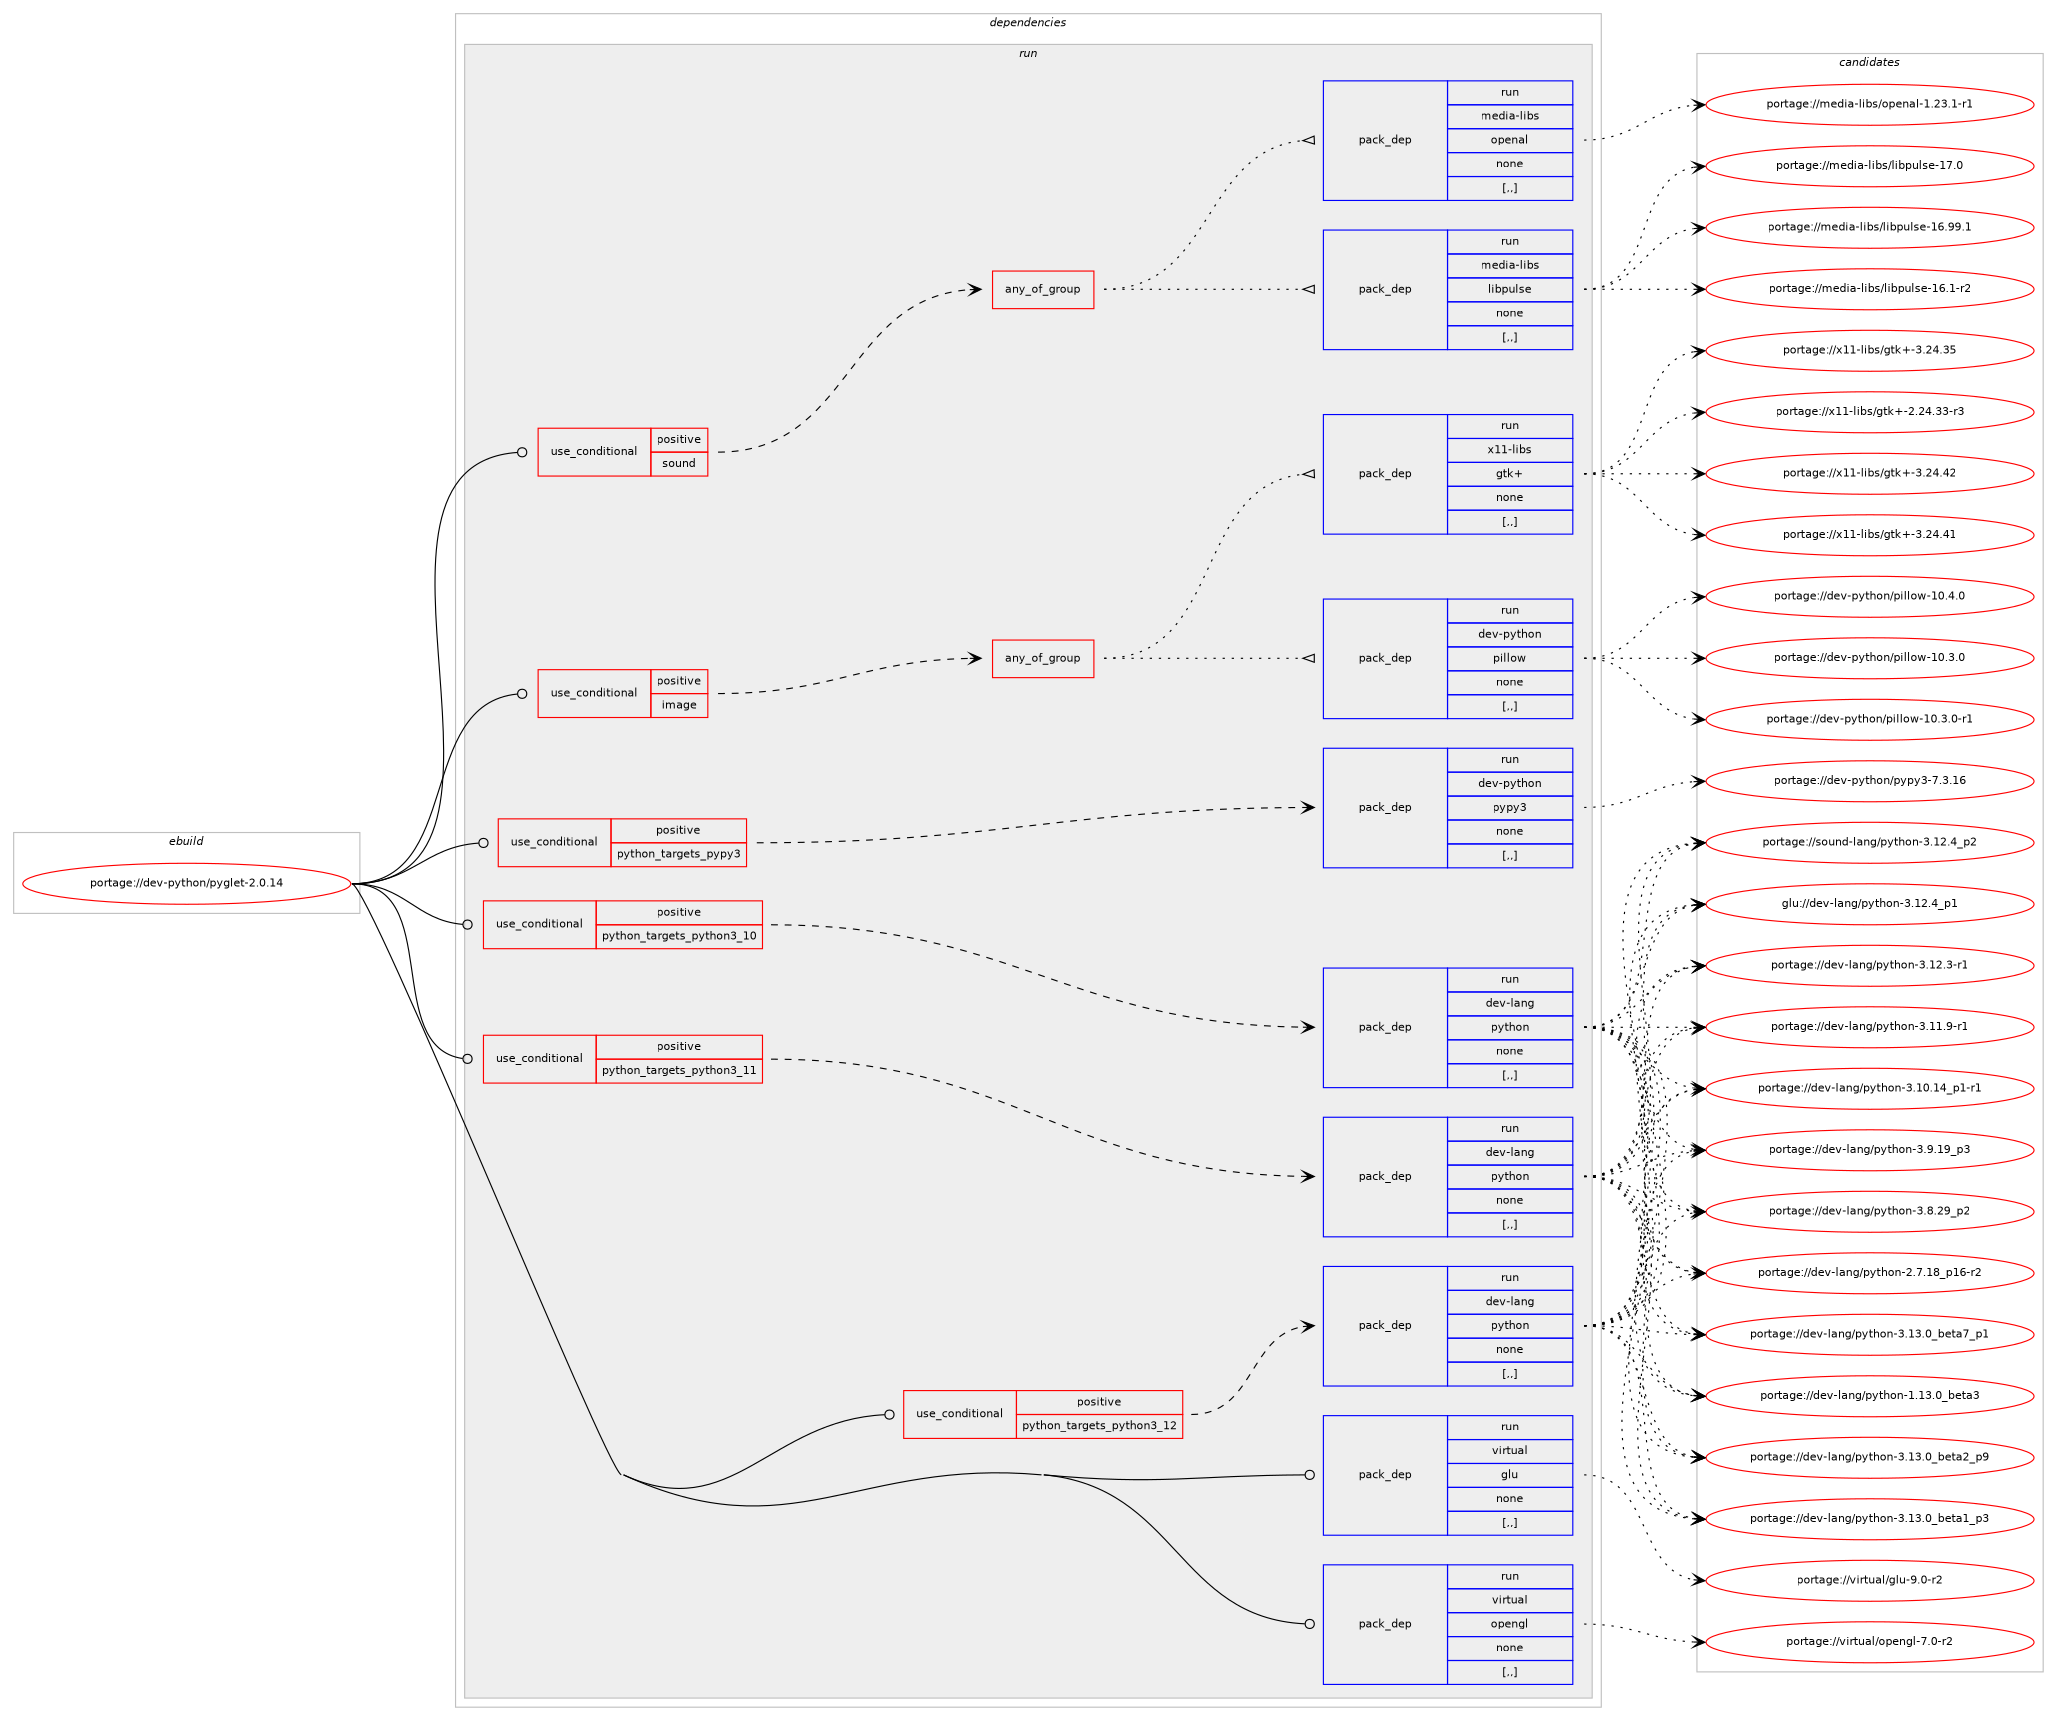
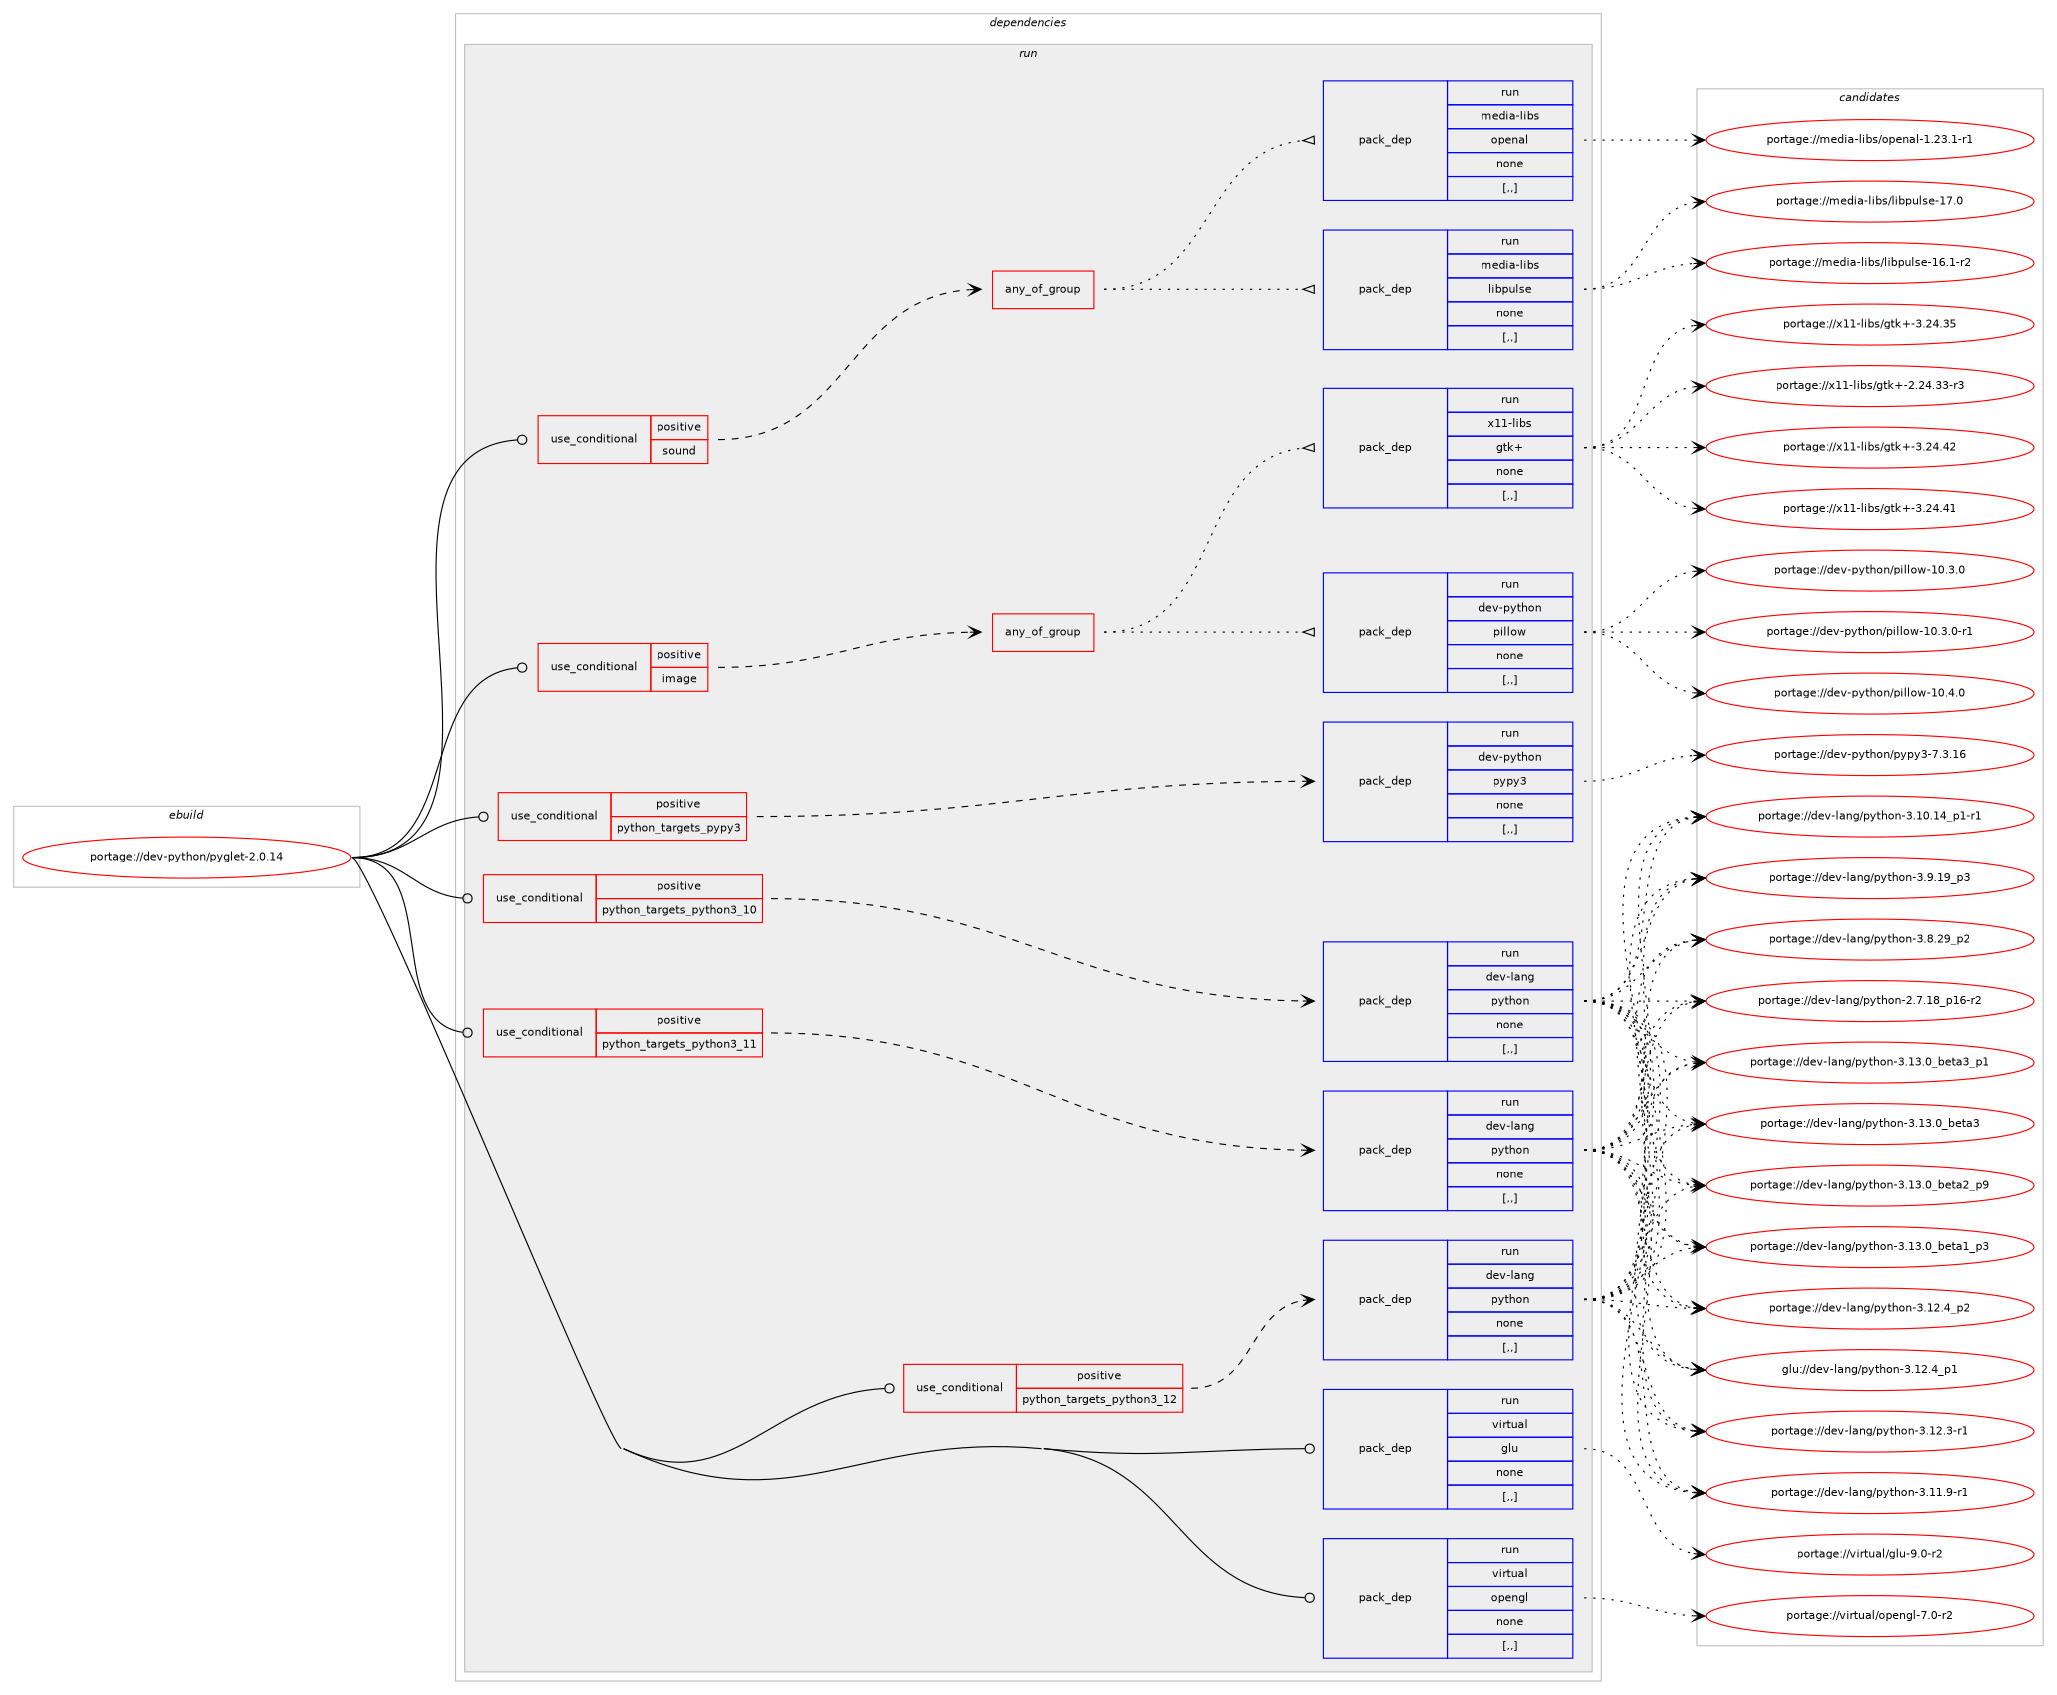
(1870, 228) -> none
(1870, 843) -> (1870, 1309)
(1870, 1335) -> (1870, 1063)
(1870, 1396) -> (1870, 1124)
